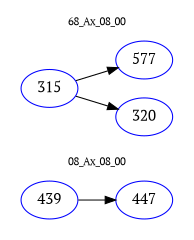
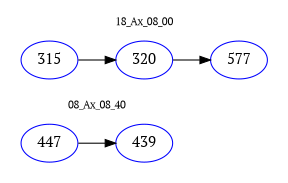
(97, 23) -> (144, 23)
(92, 76) -> (186, 60)
(97, 163) -> (97, 106)
(92, 200) -> (92, 143)
